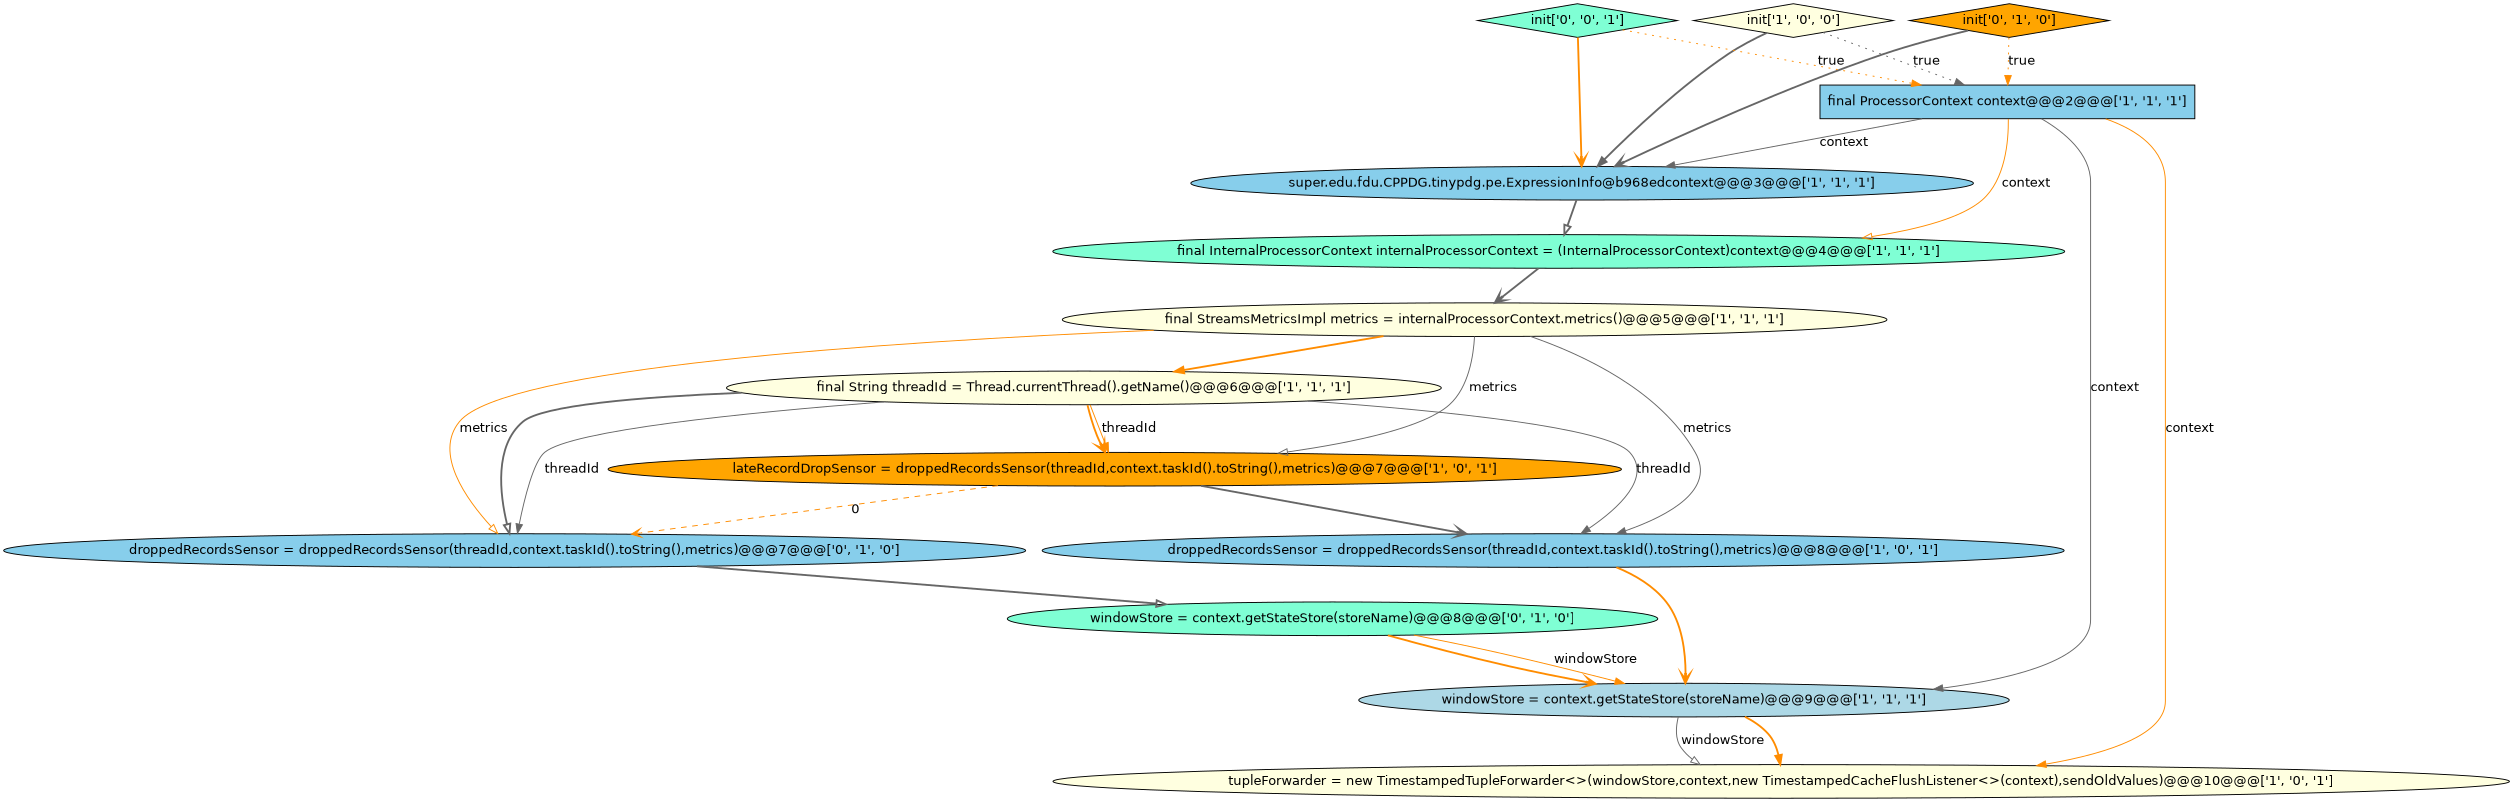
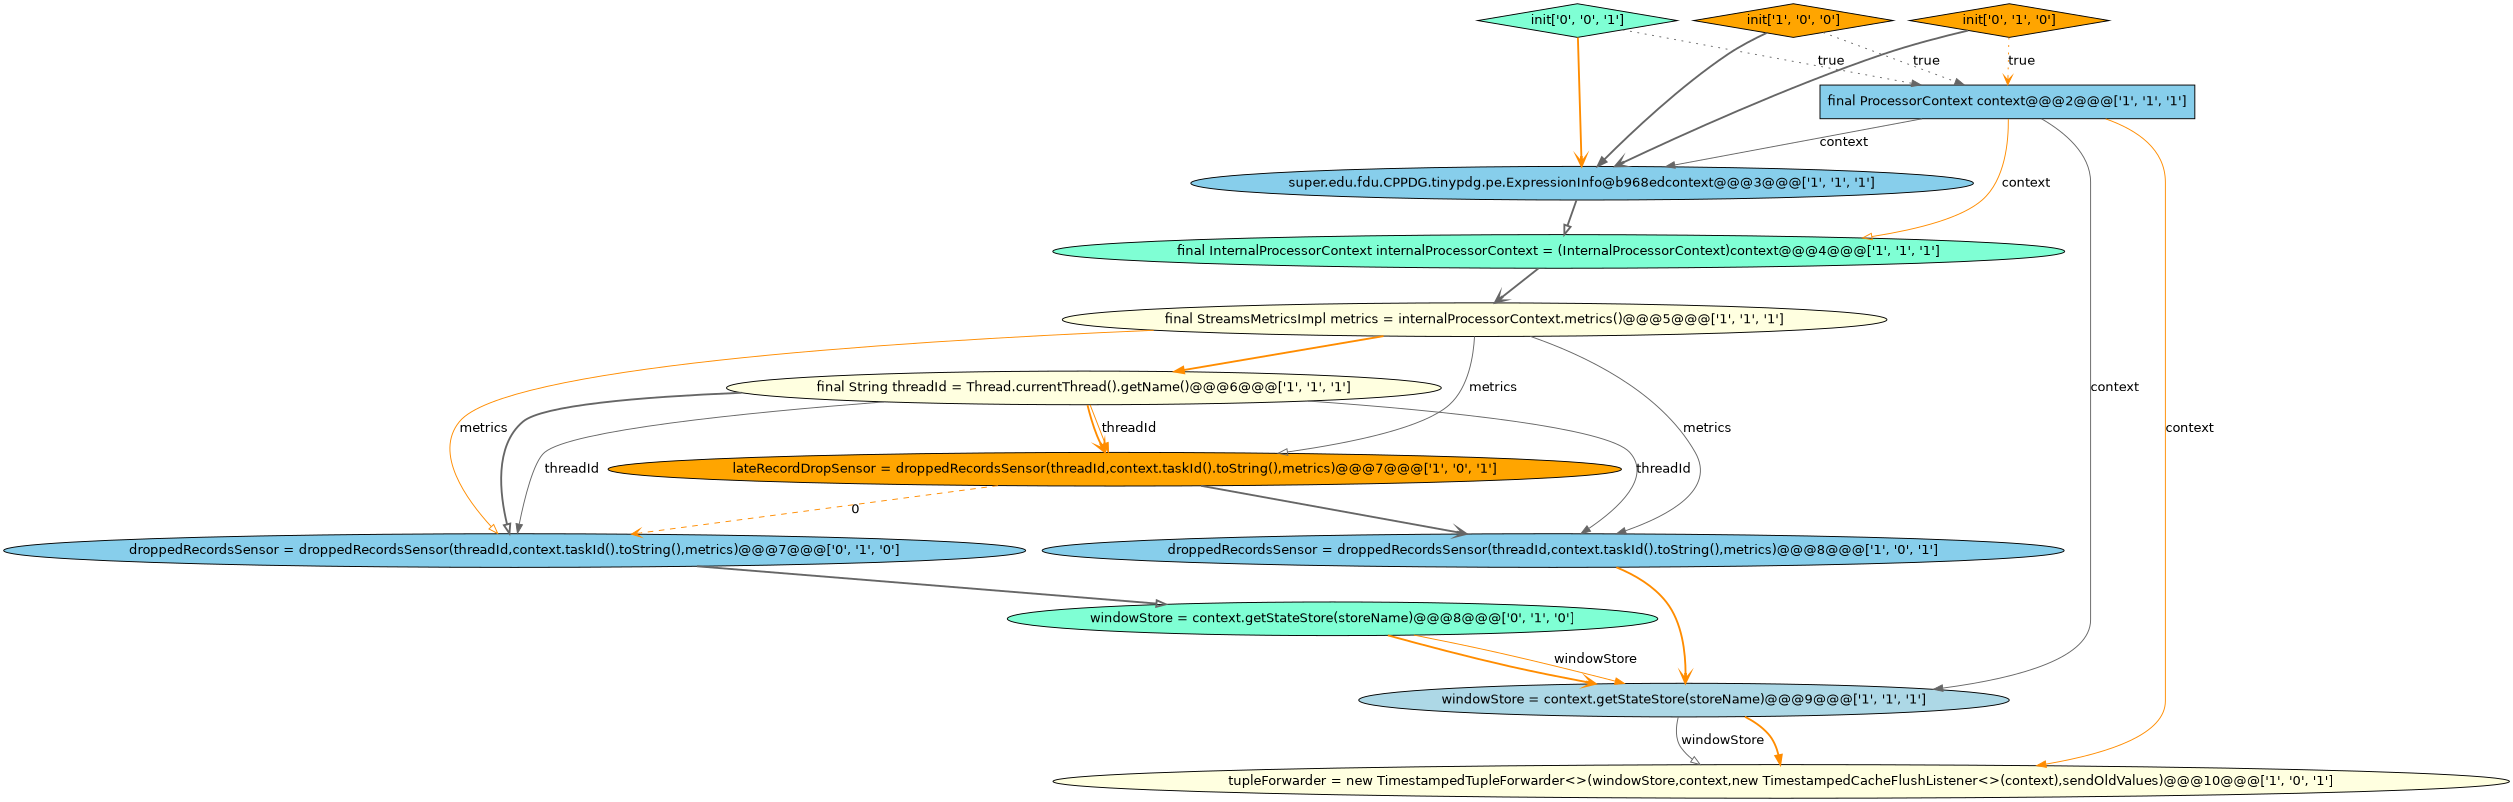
(1793, 21) -> (1793, 21)
(1767, 57) -> (1767, 57)
(2008, 57) -> (2008, 57)
